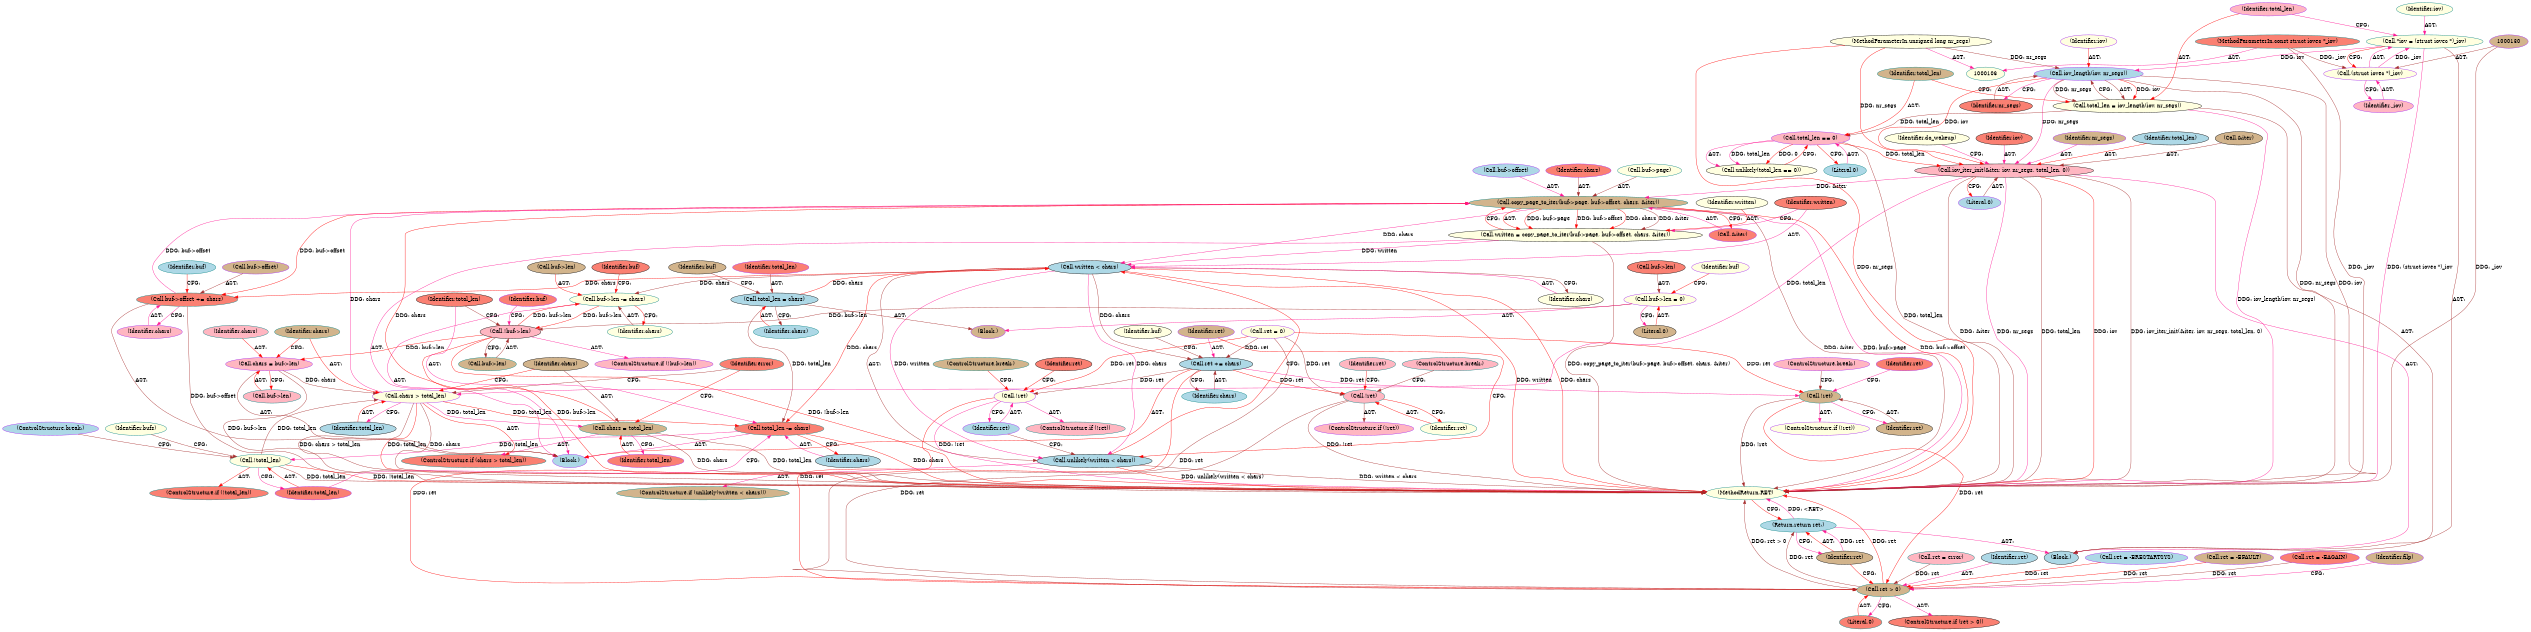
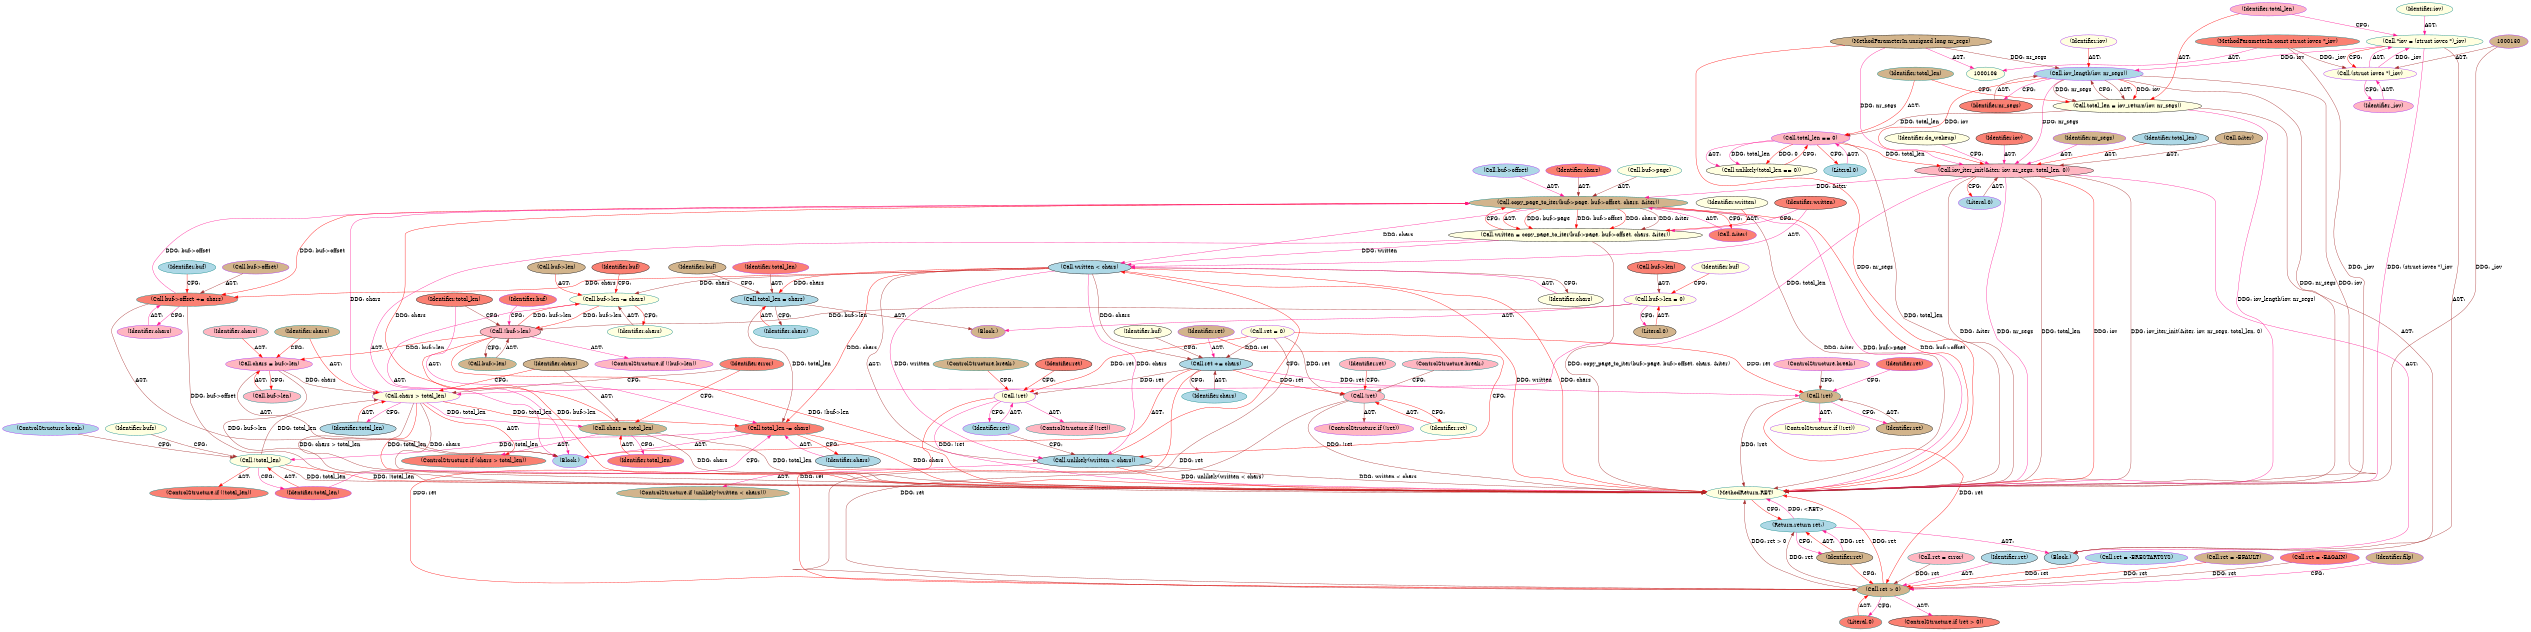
(1911, 42) -> (1911, 42)
(2127, 106) -> (2127, 106)
(1865, 136) -> (1865, 136)
(878, 275) -> (913, 271)
